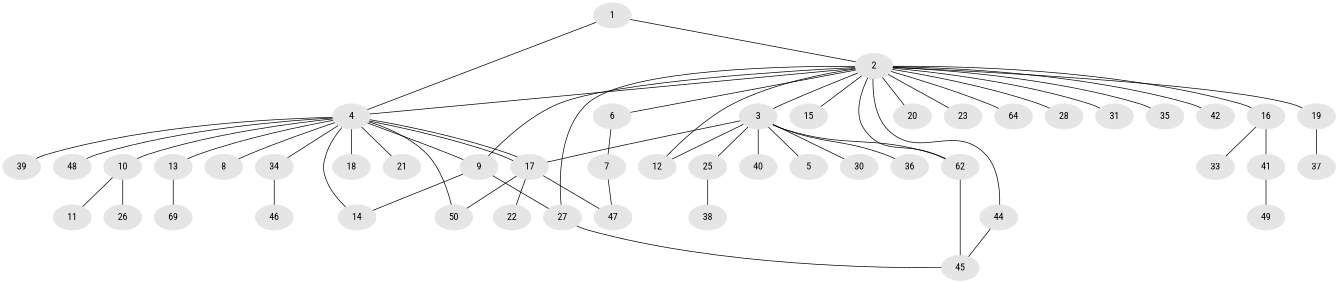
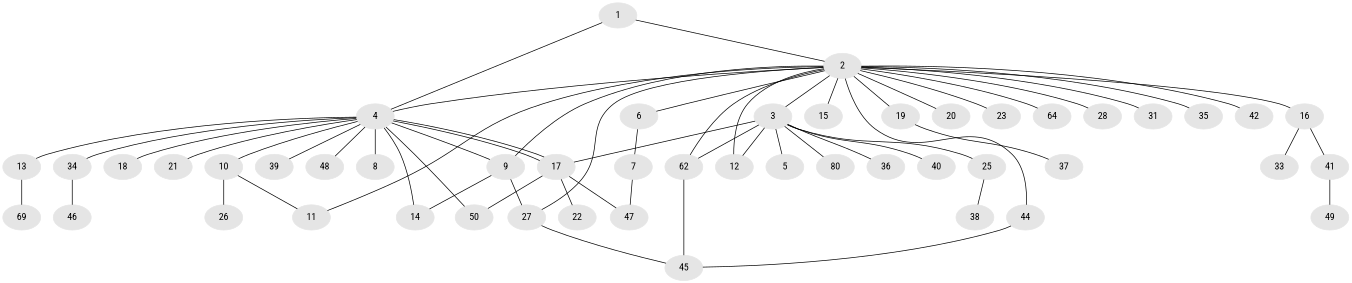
none -> (563, 98)
(859, 167) -> (835, 167)
